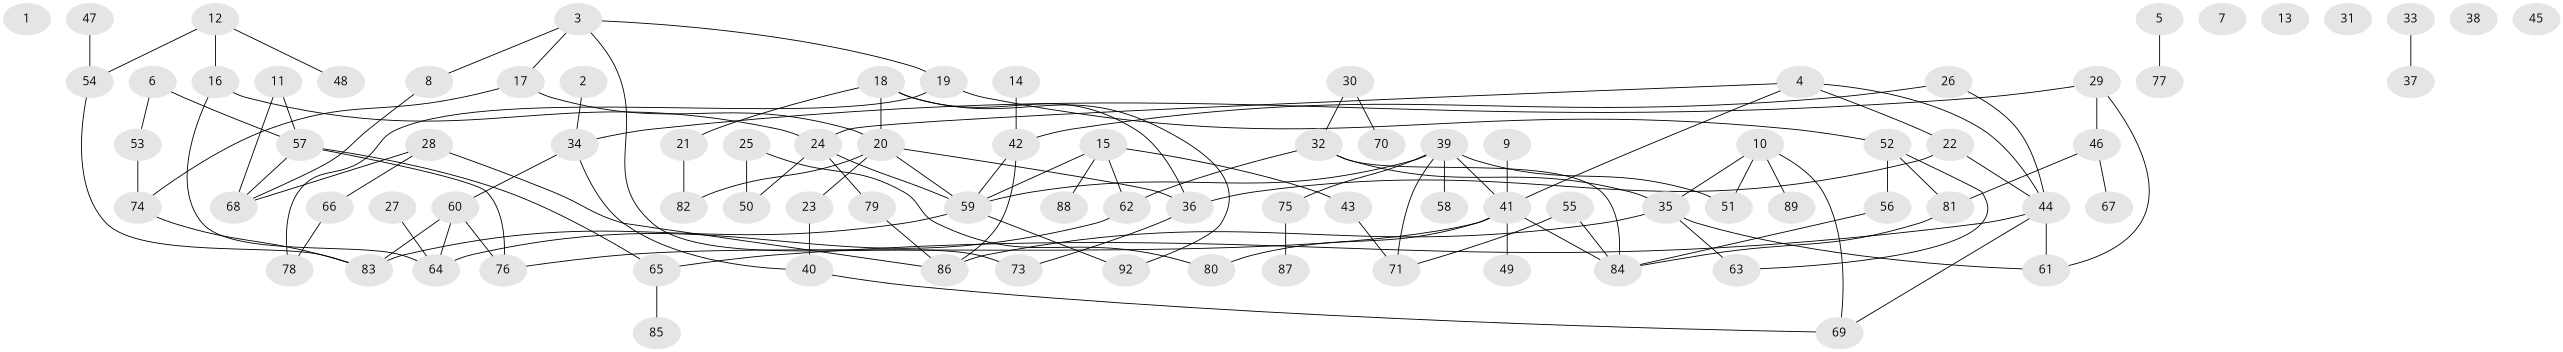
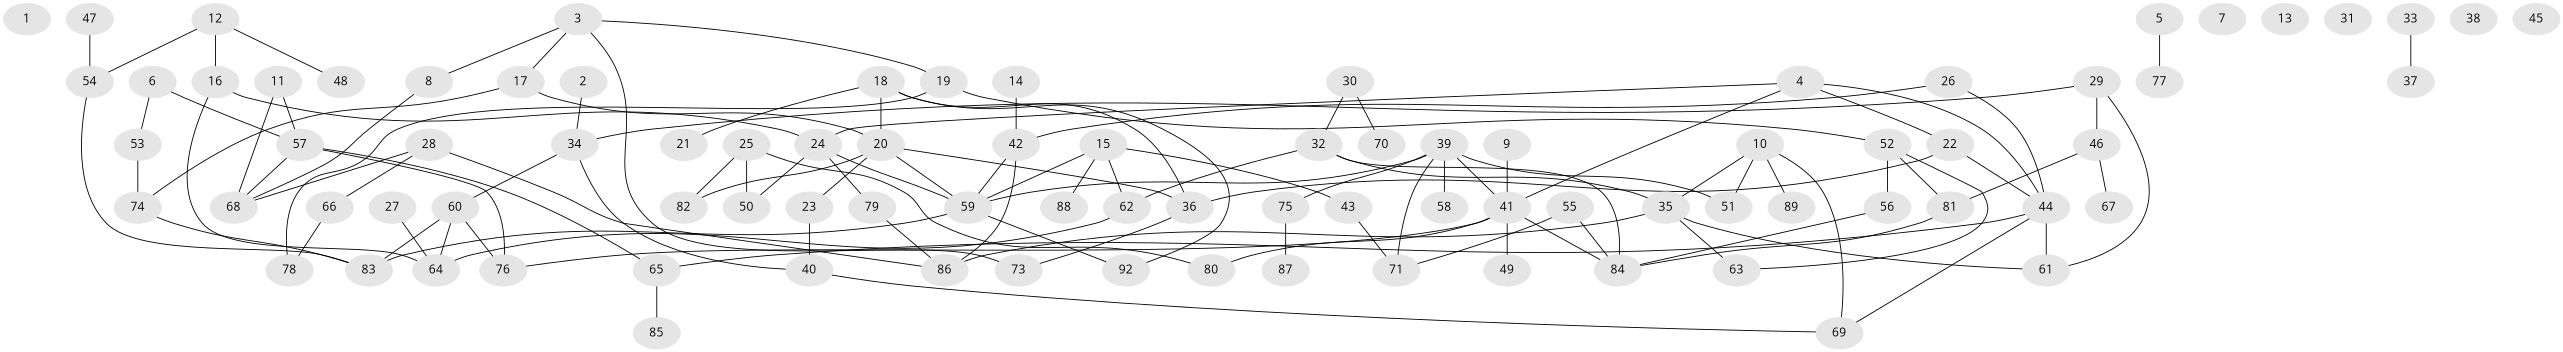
(684, 176) -> (715, 176)
